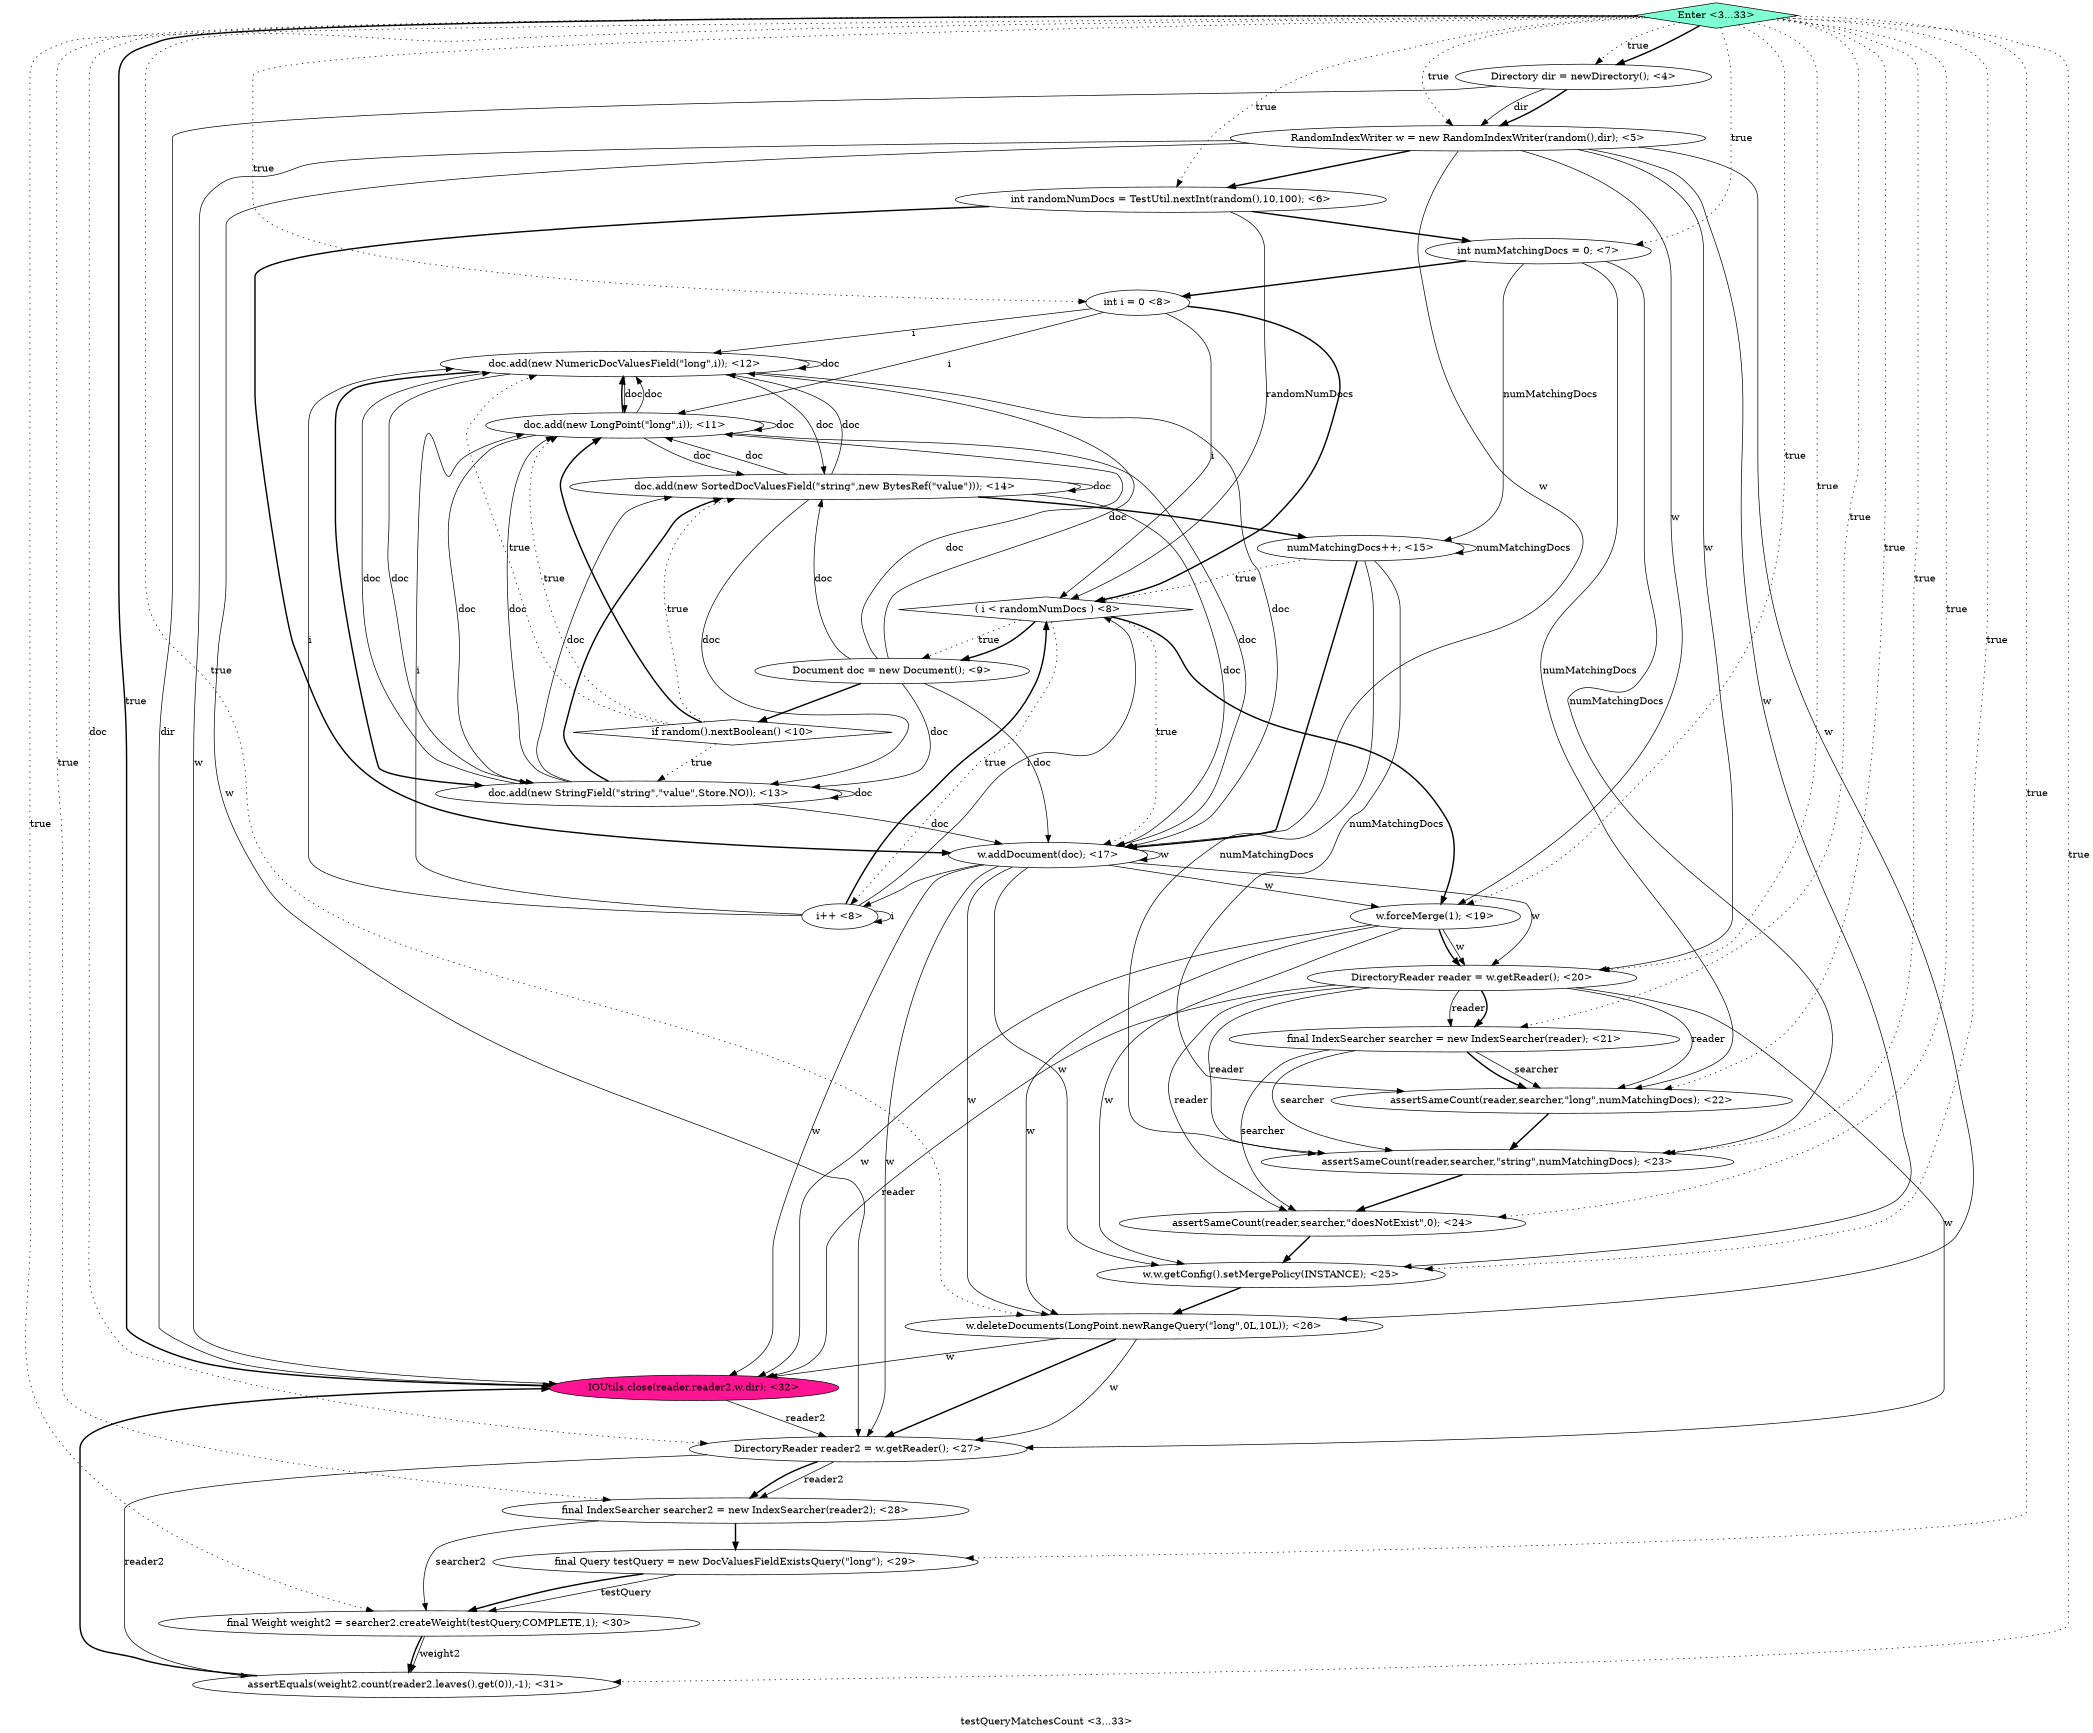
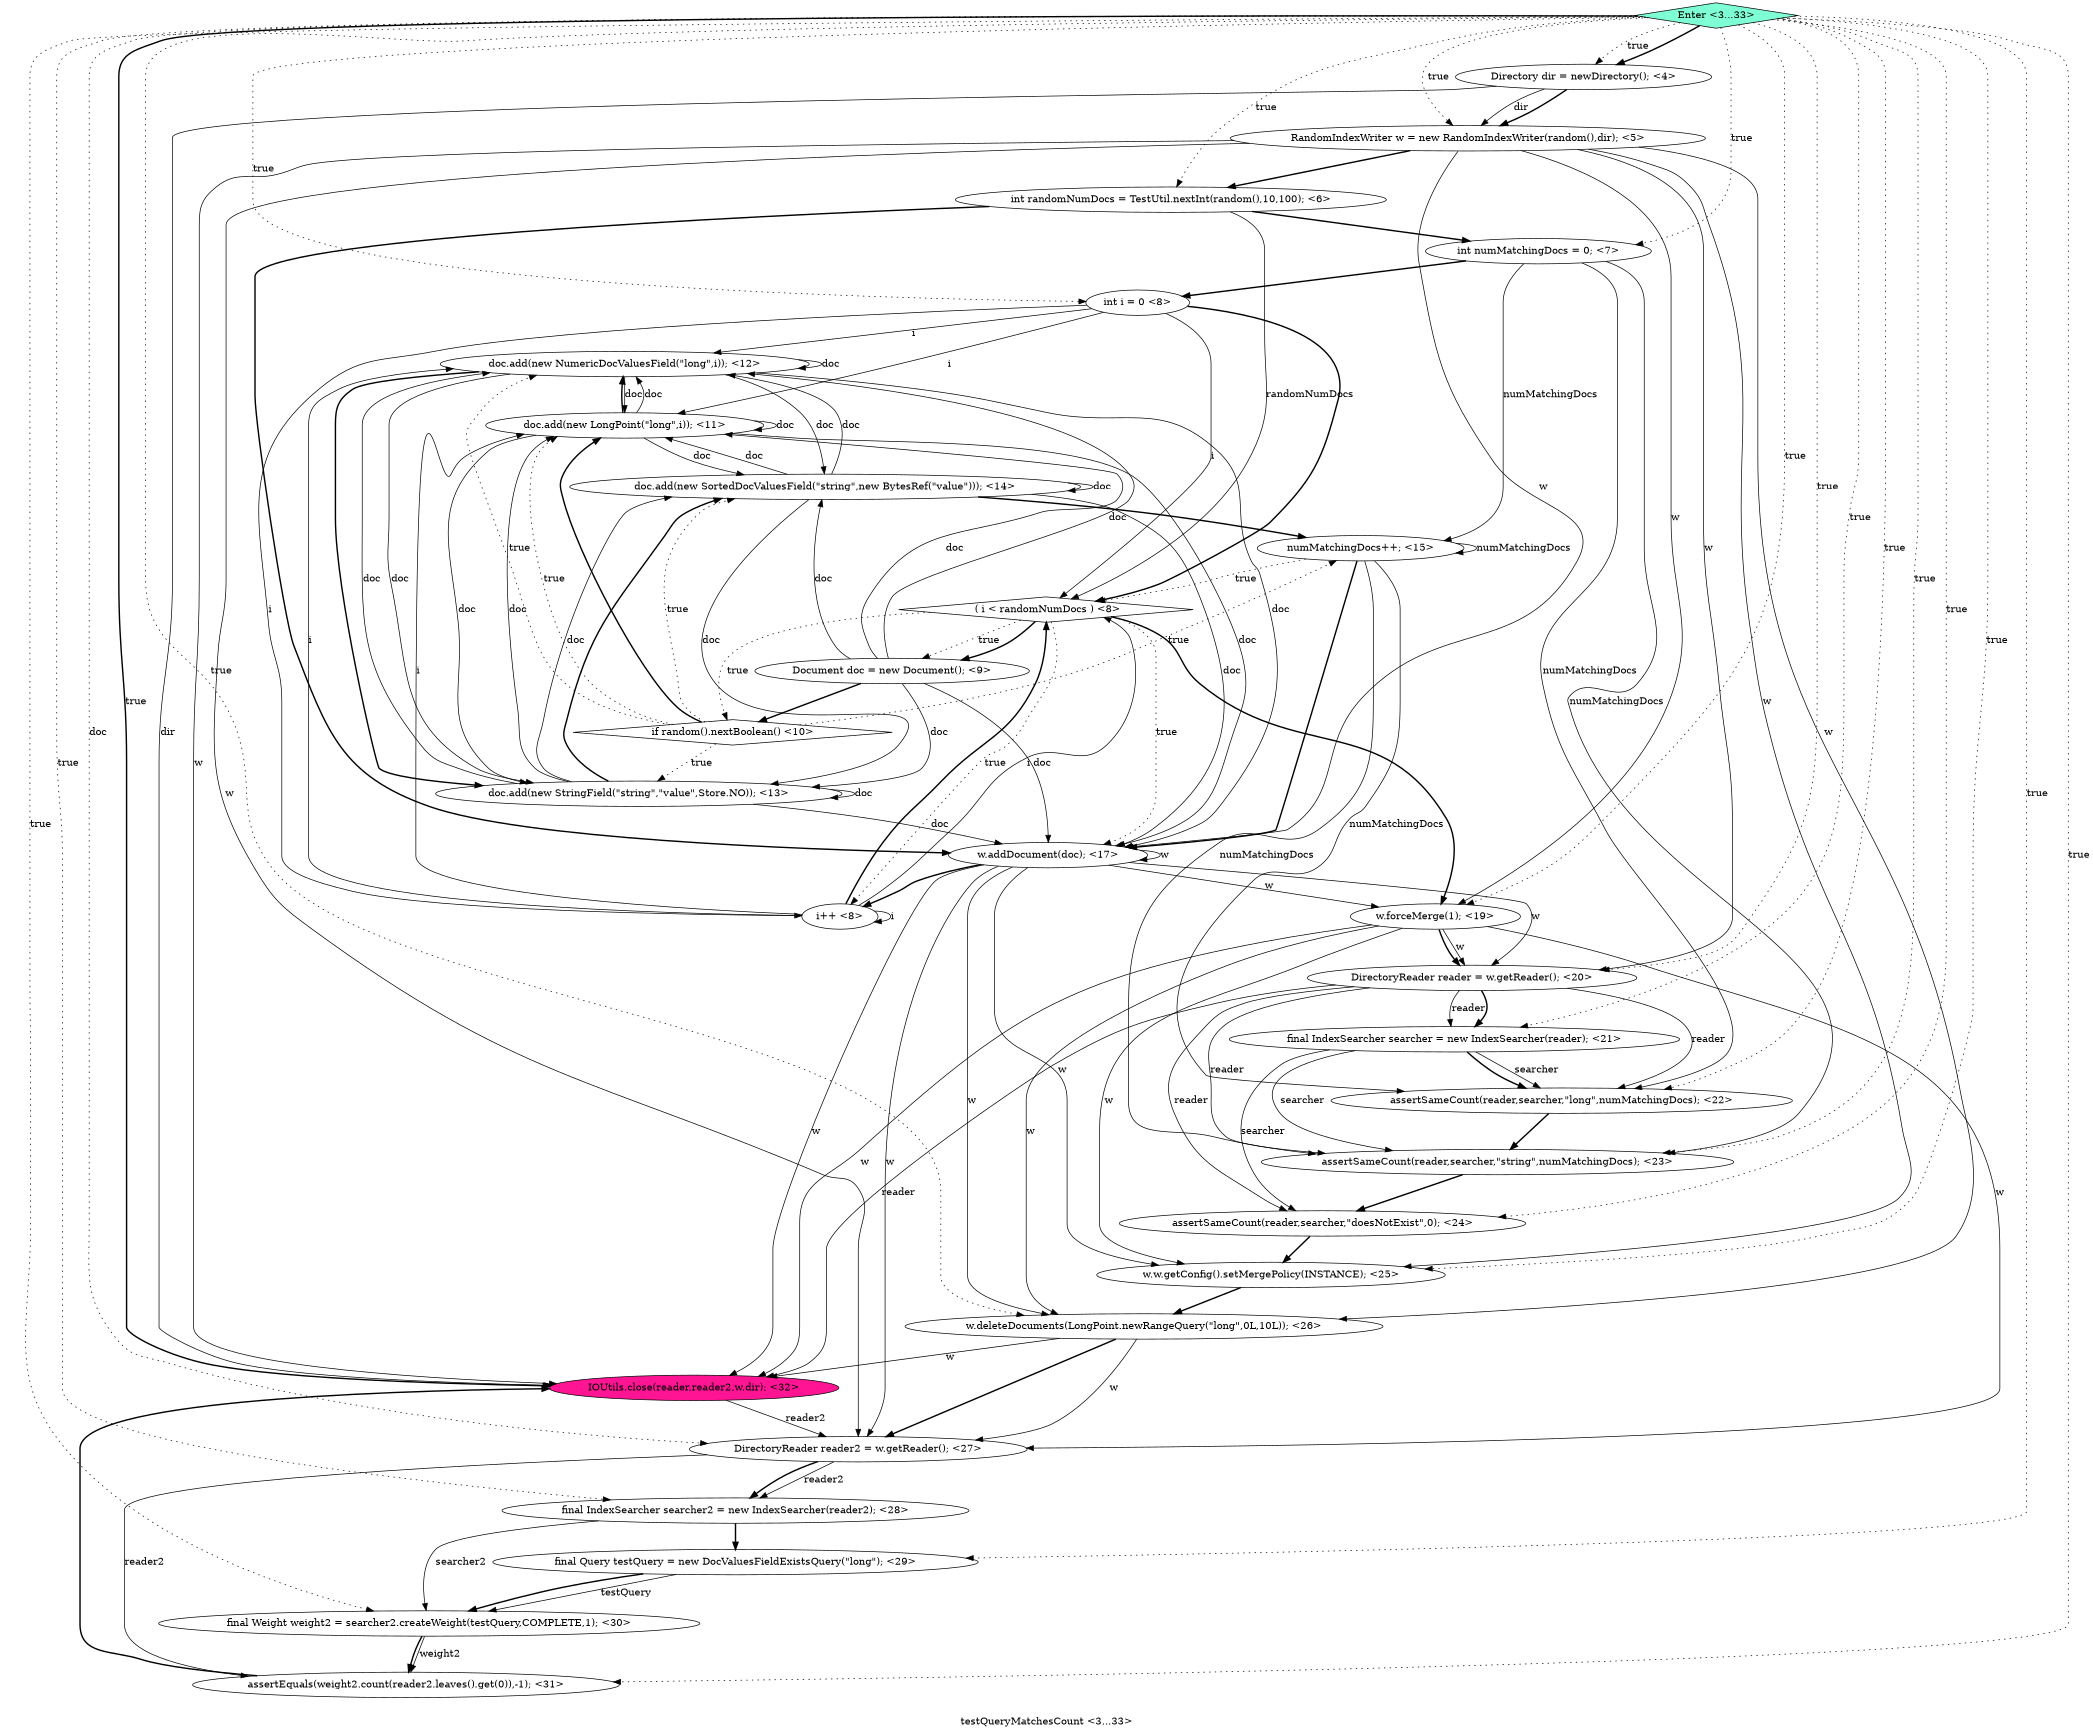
none -> (260, 488)
none -> (797, 628)
none -> (1073, 673)
(923, 879) -> (923, 879)
(1799, 1421) -> (1919, 1414)
